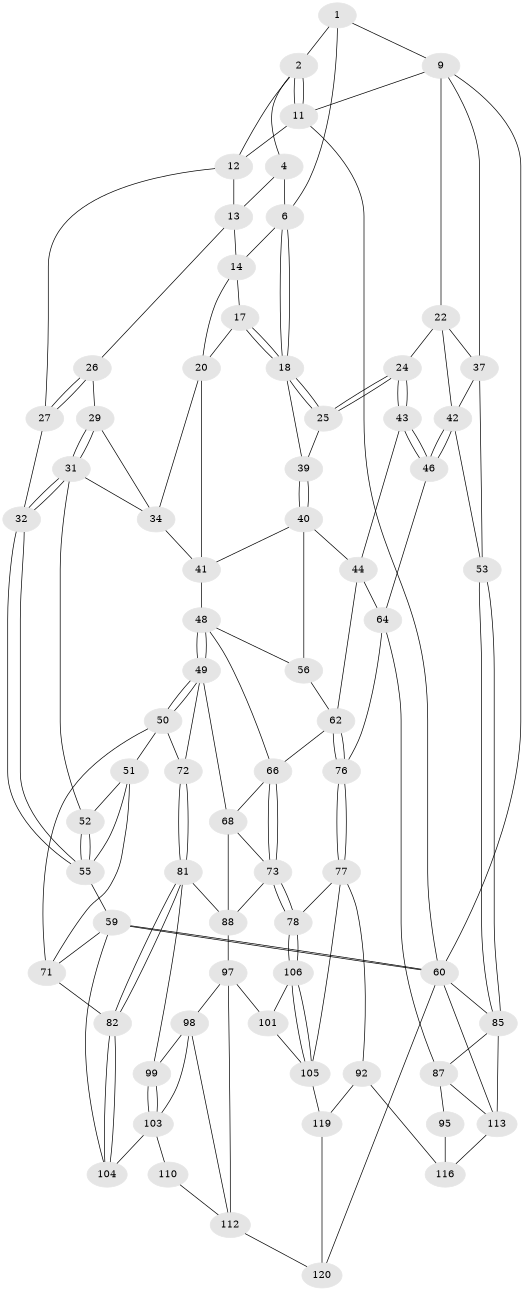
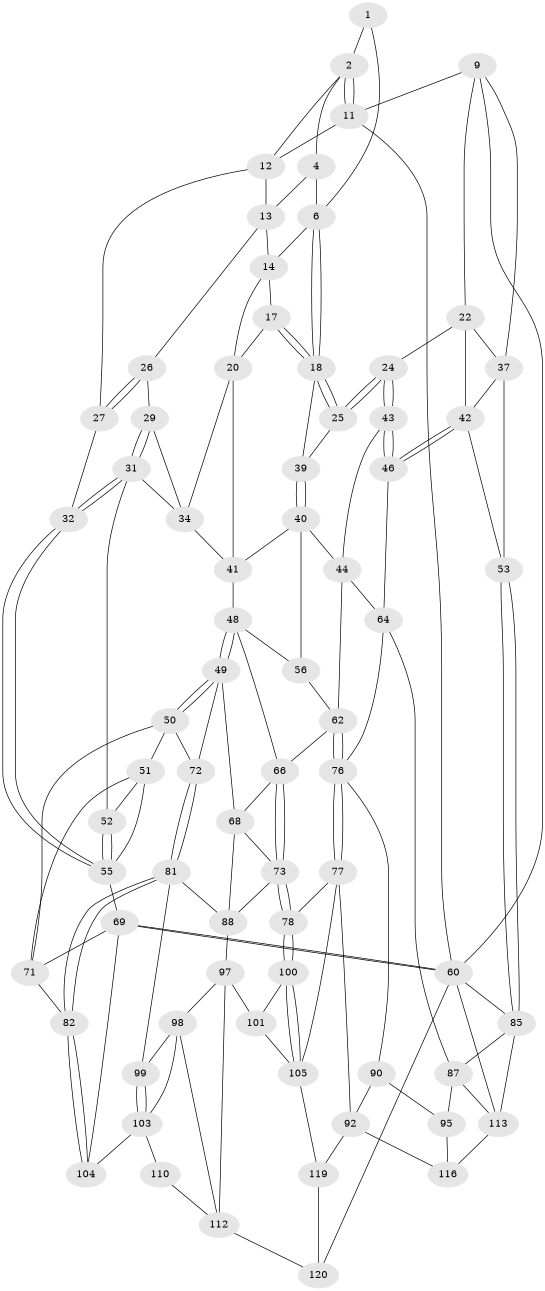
(389, 41) -> none
(112, 923) -> (120, 923)
(293, 973) -> (288, 973)
none -> (377, 1074)
